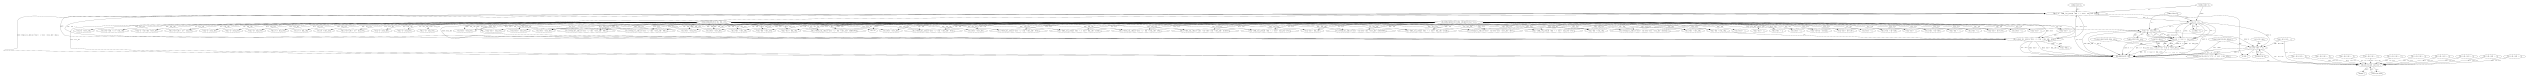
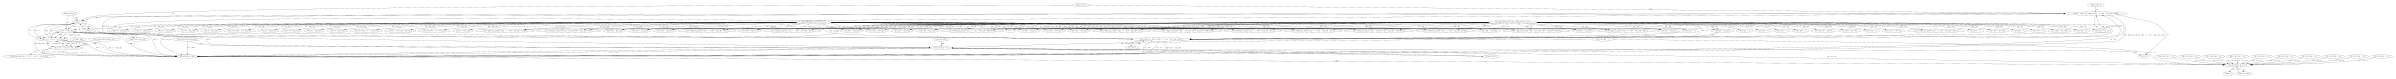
(1132, 23) -> none
